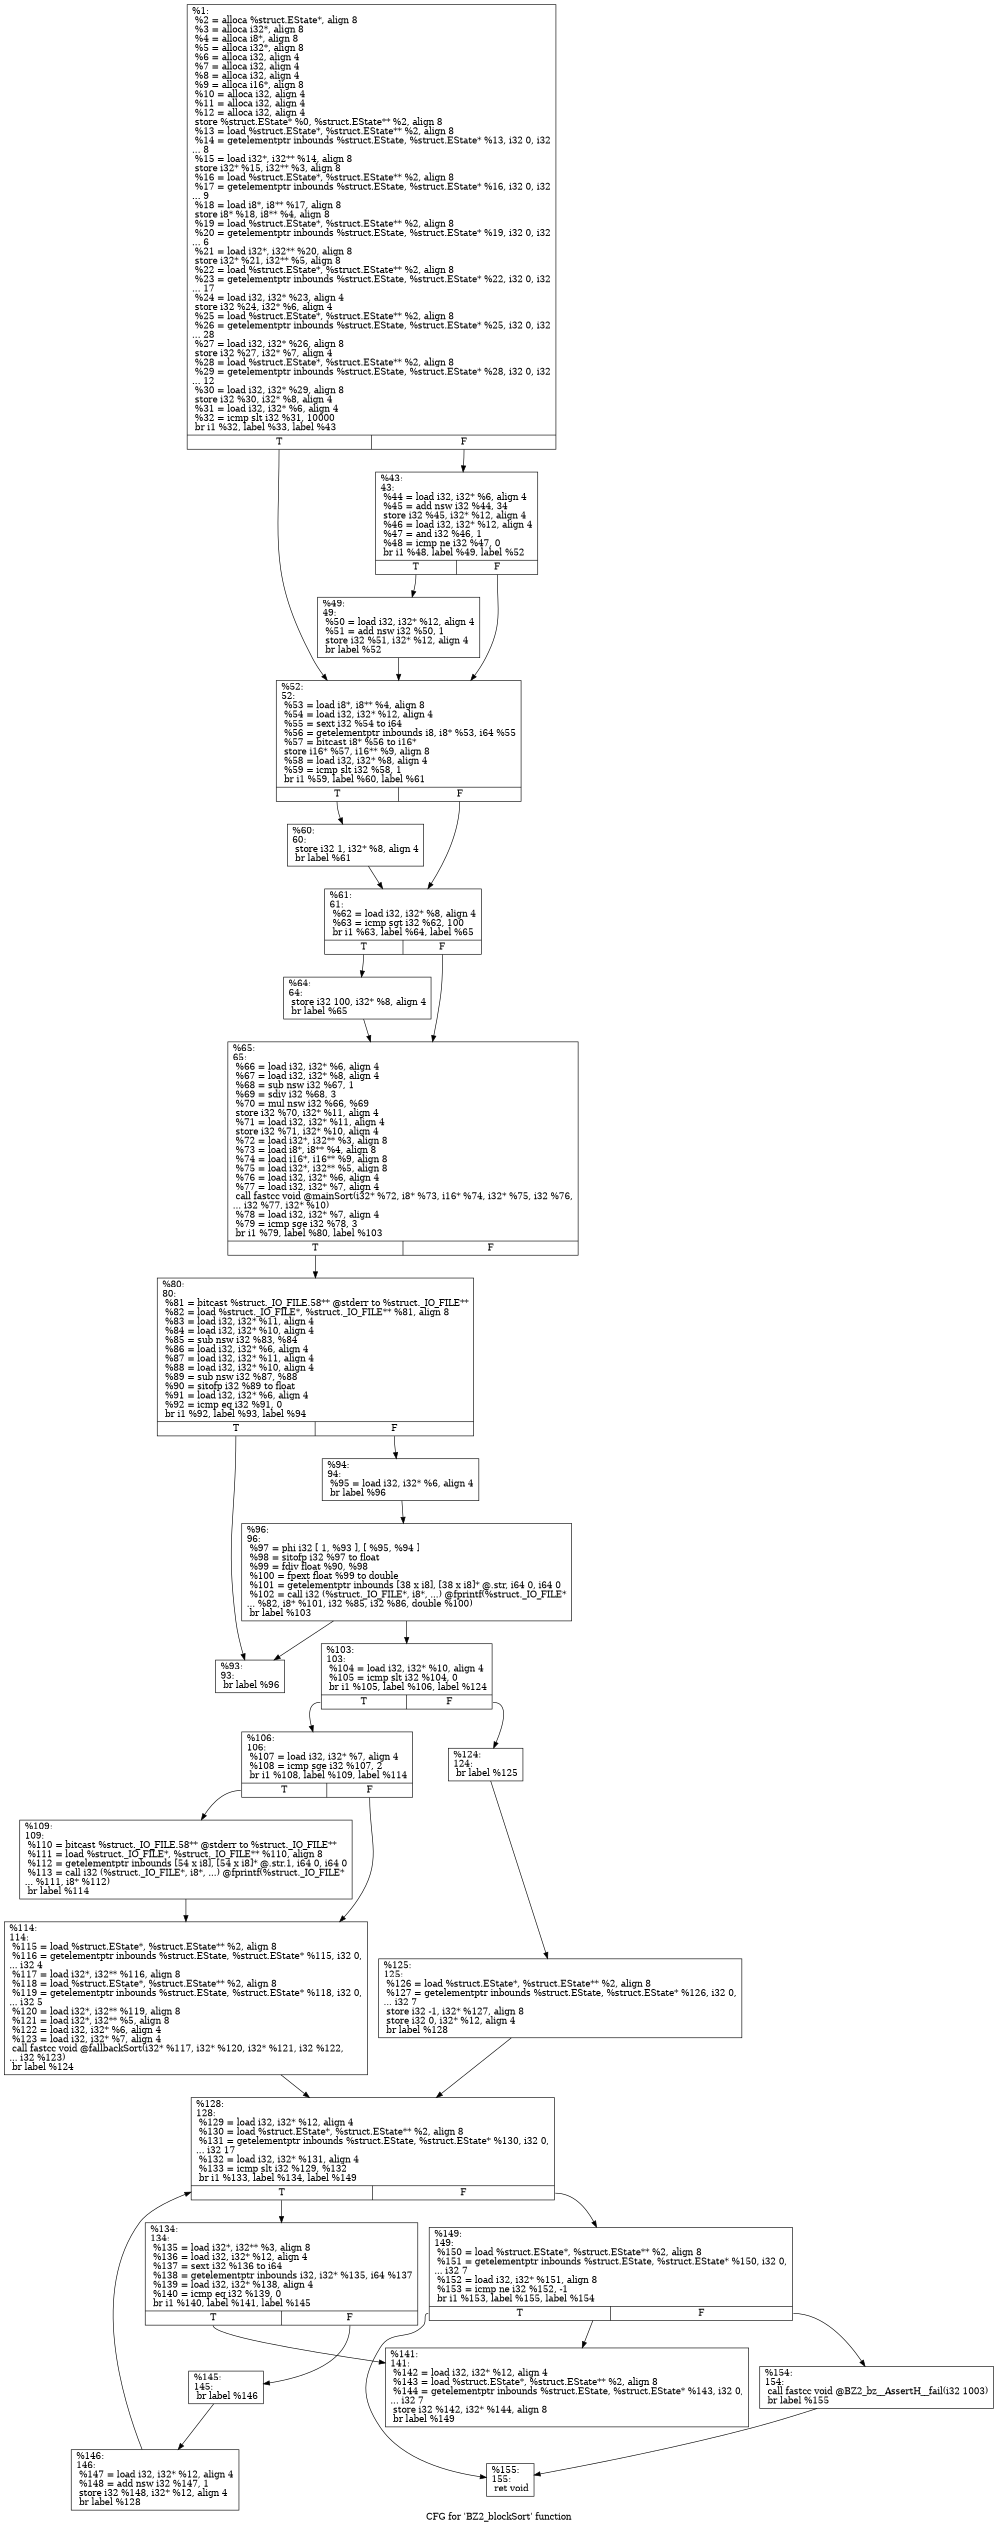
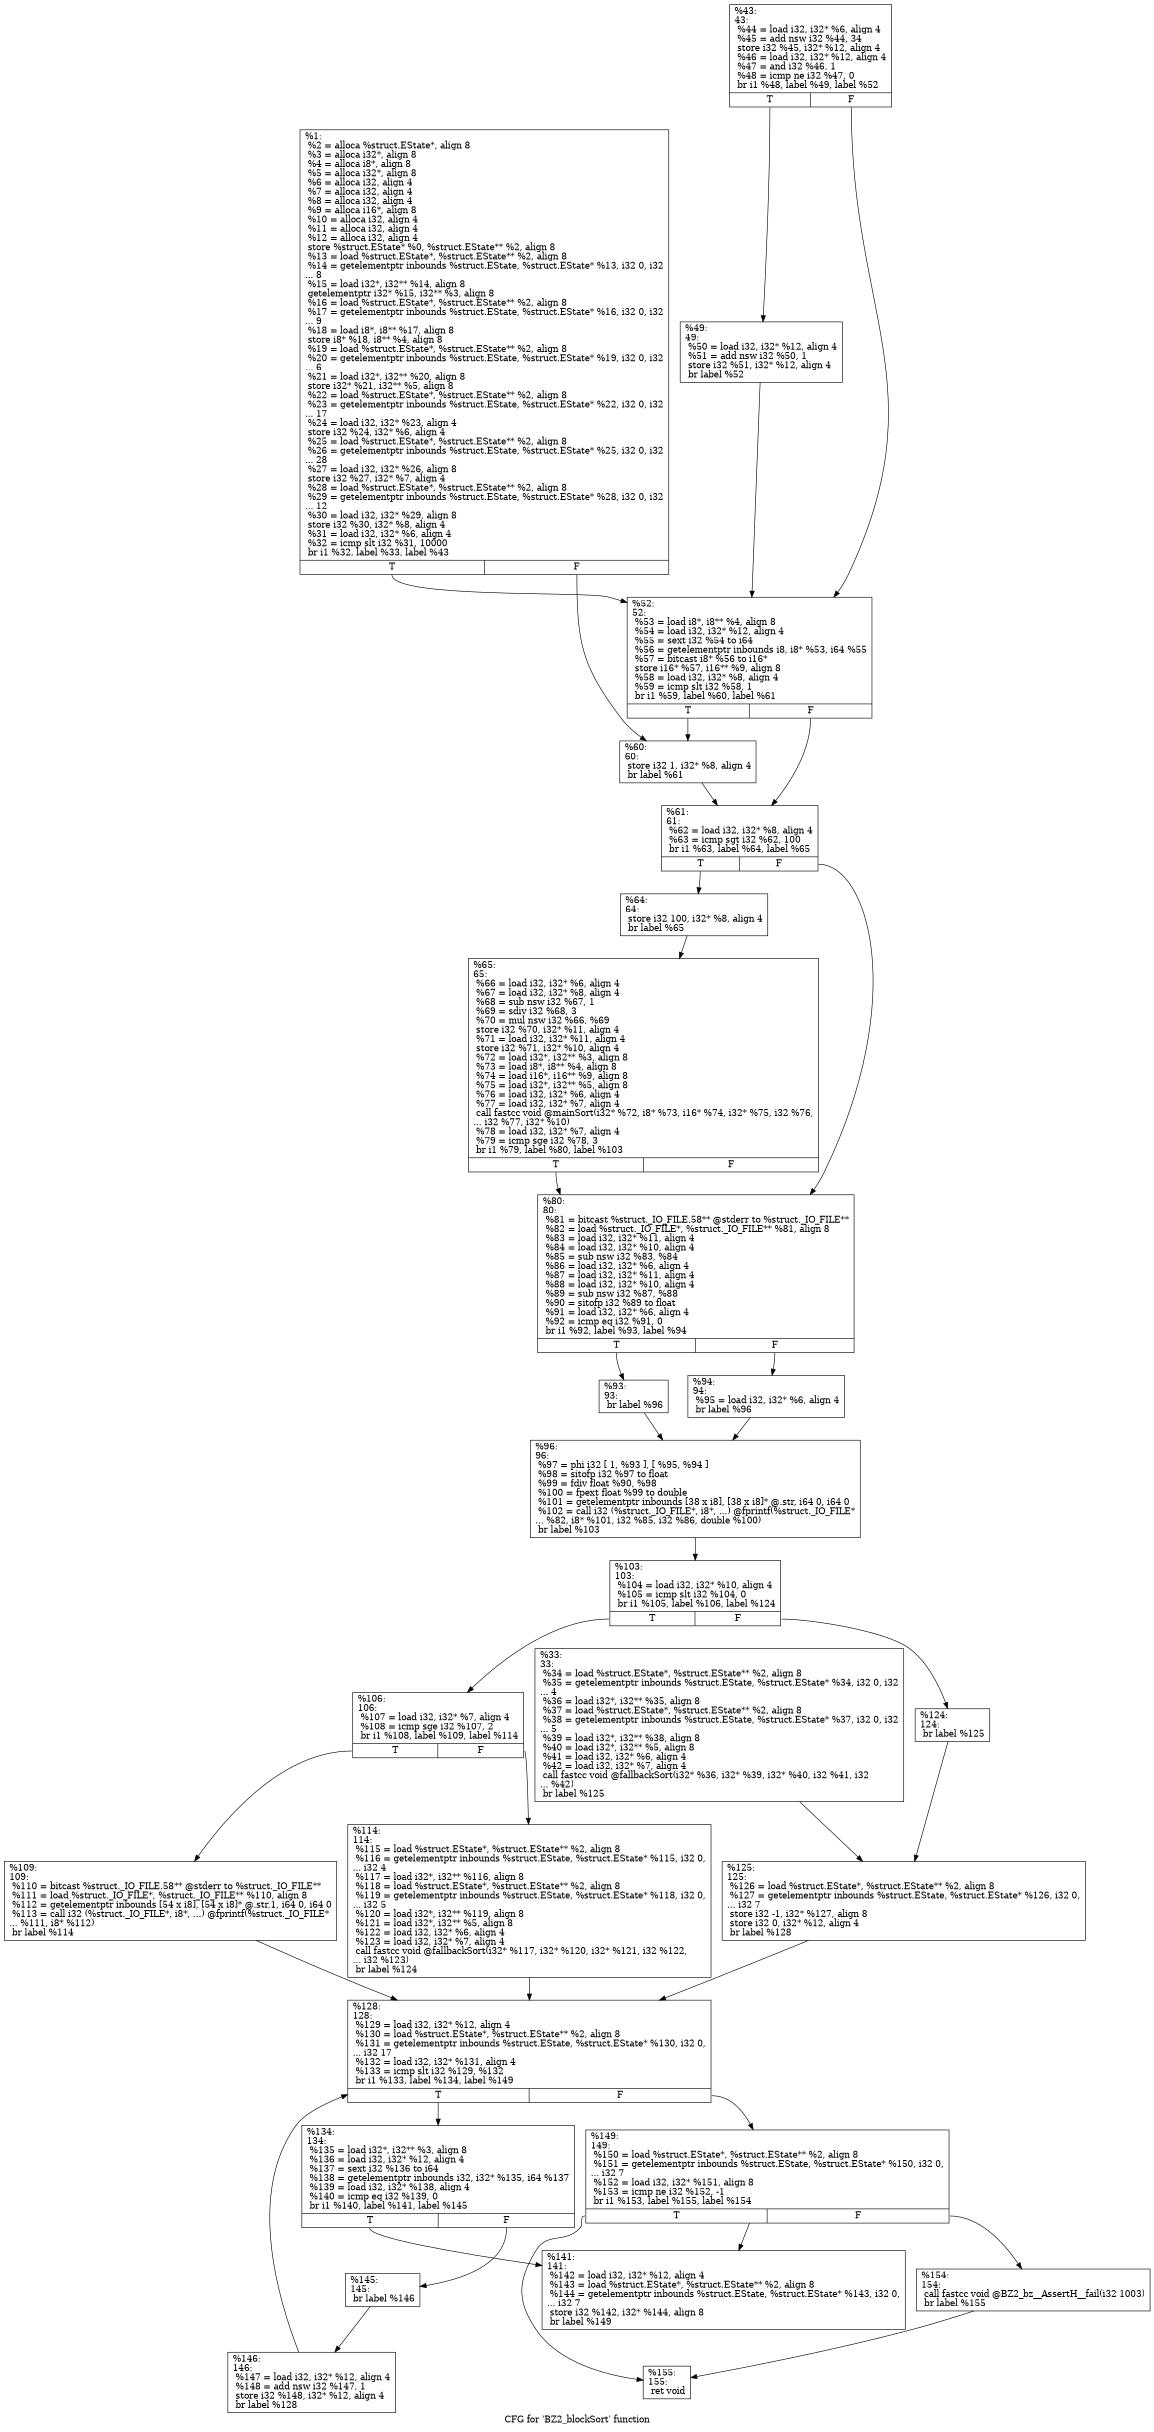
(266, 169) -> (400, 294)
(464, 458) -> (588, 664)
(441, 995) -> (870, 1021)
(306, 1639) -> (652, 1424)
none -> (719, 1725)
(186, 1907) -> (323, 1970)
